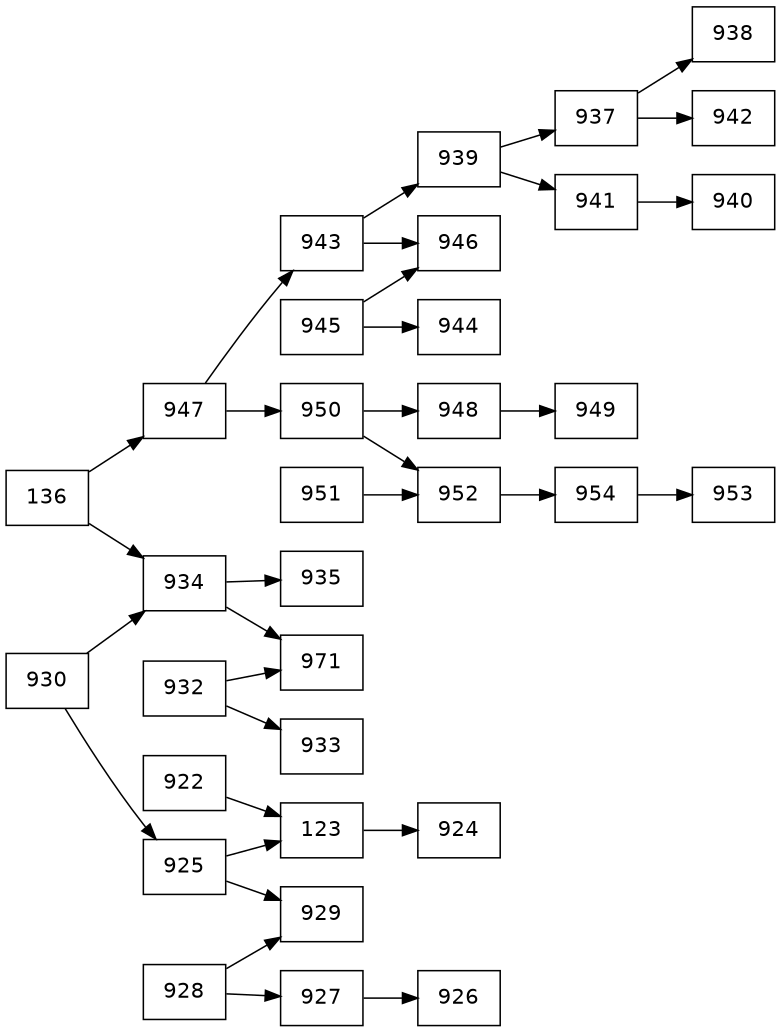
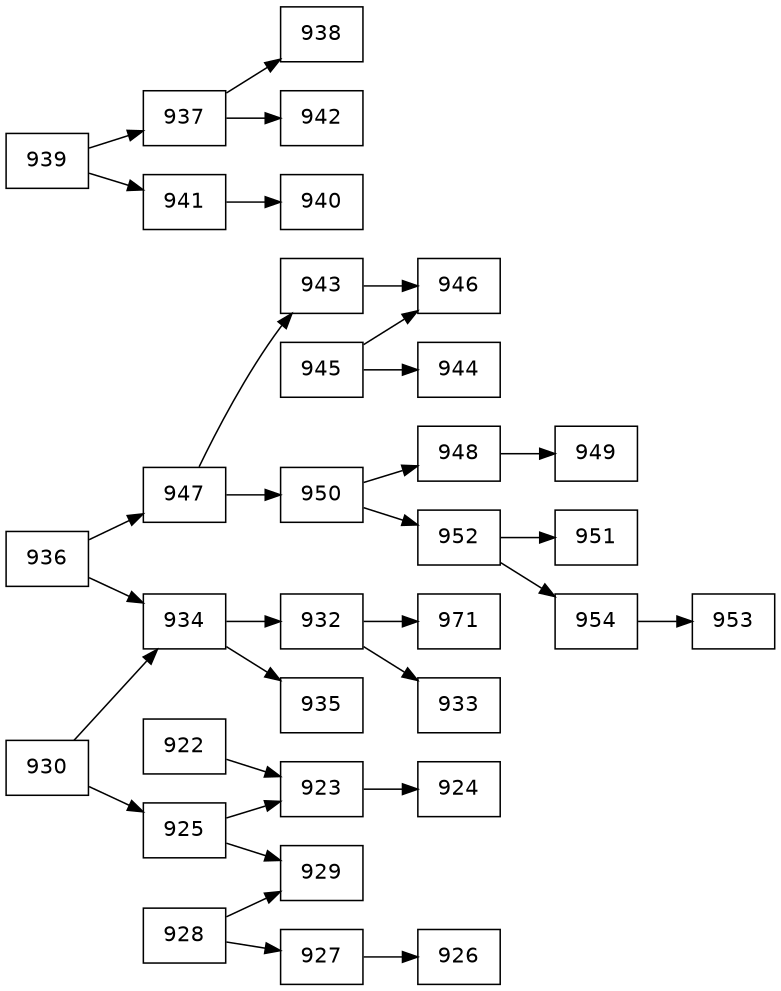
(384, 205) -> none
(383, 495) -> (520, 538)
(47, 498) -> (47, 559)
(247, 619) -> (246, 621)
(322, 830) -> (322, 789)
